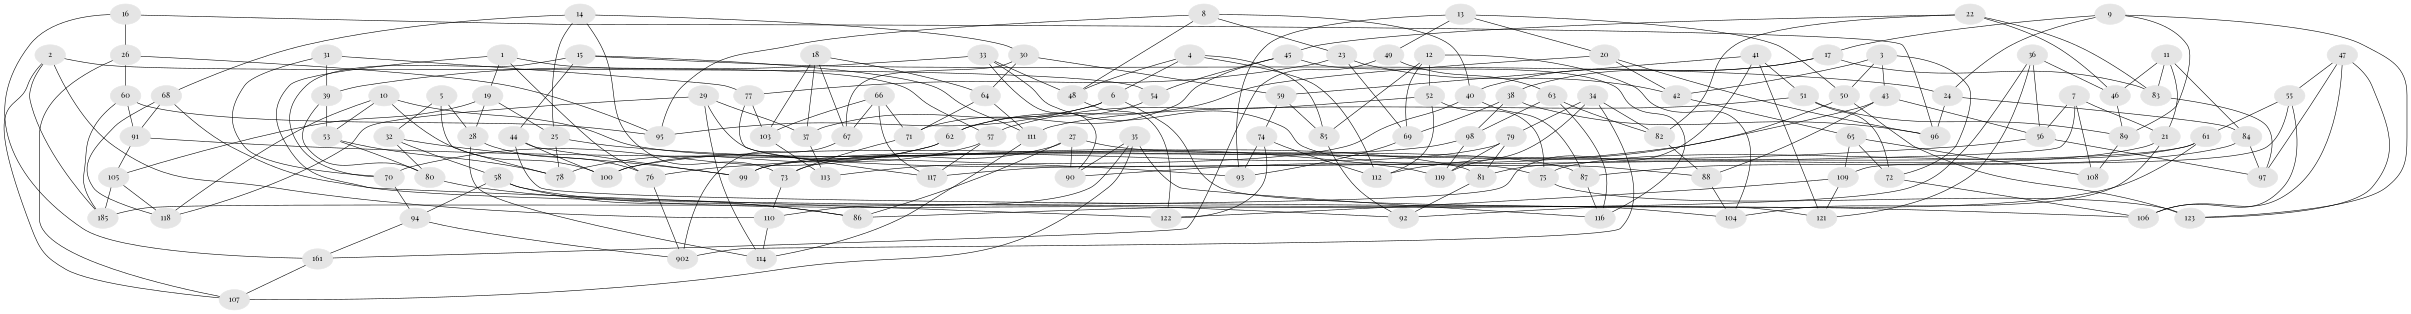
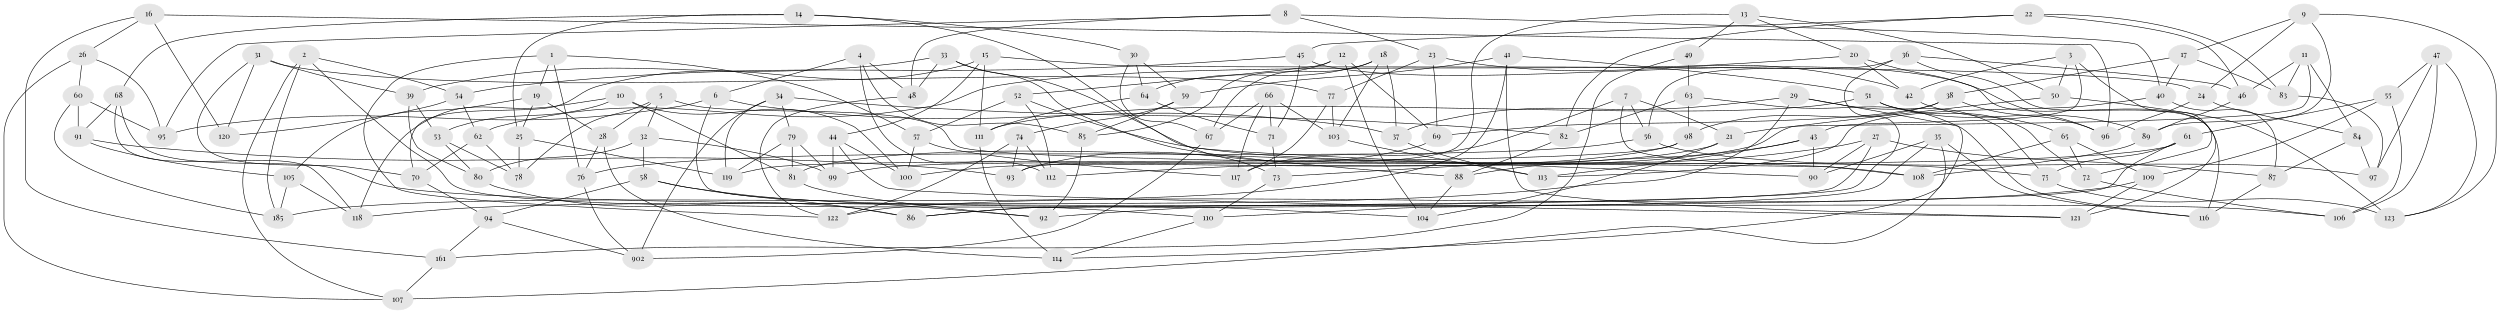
(1963, 116) -> (1679, 160)
none -> (224, 137)
none -> (1129, 158)
